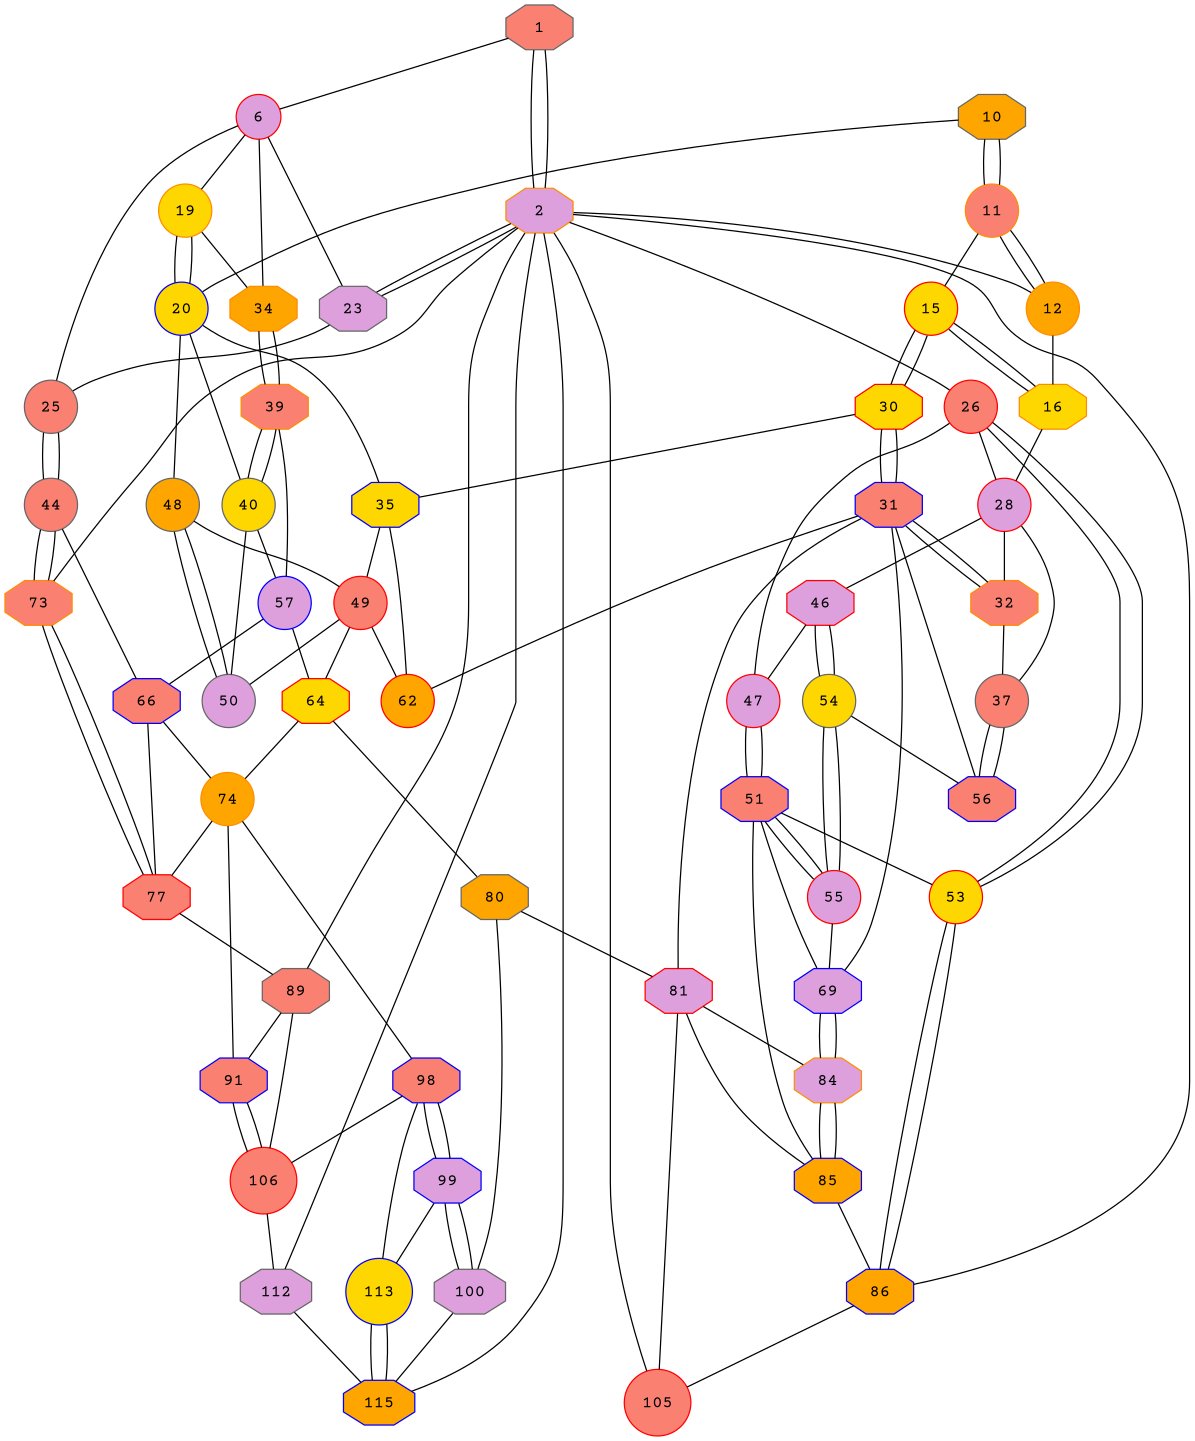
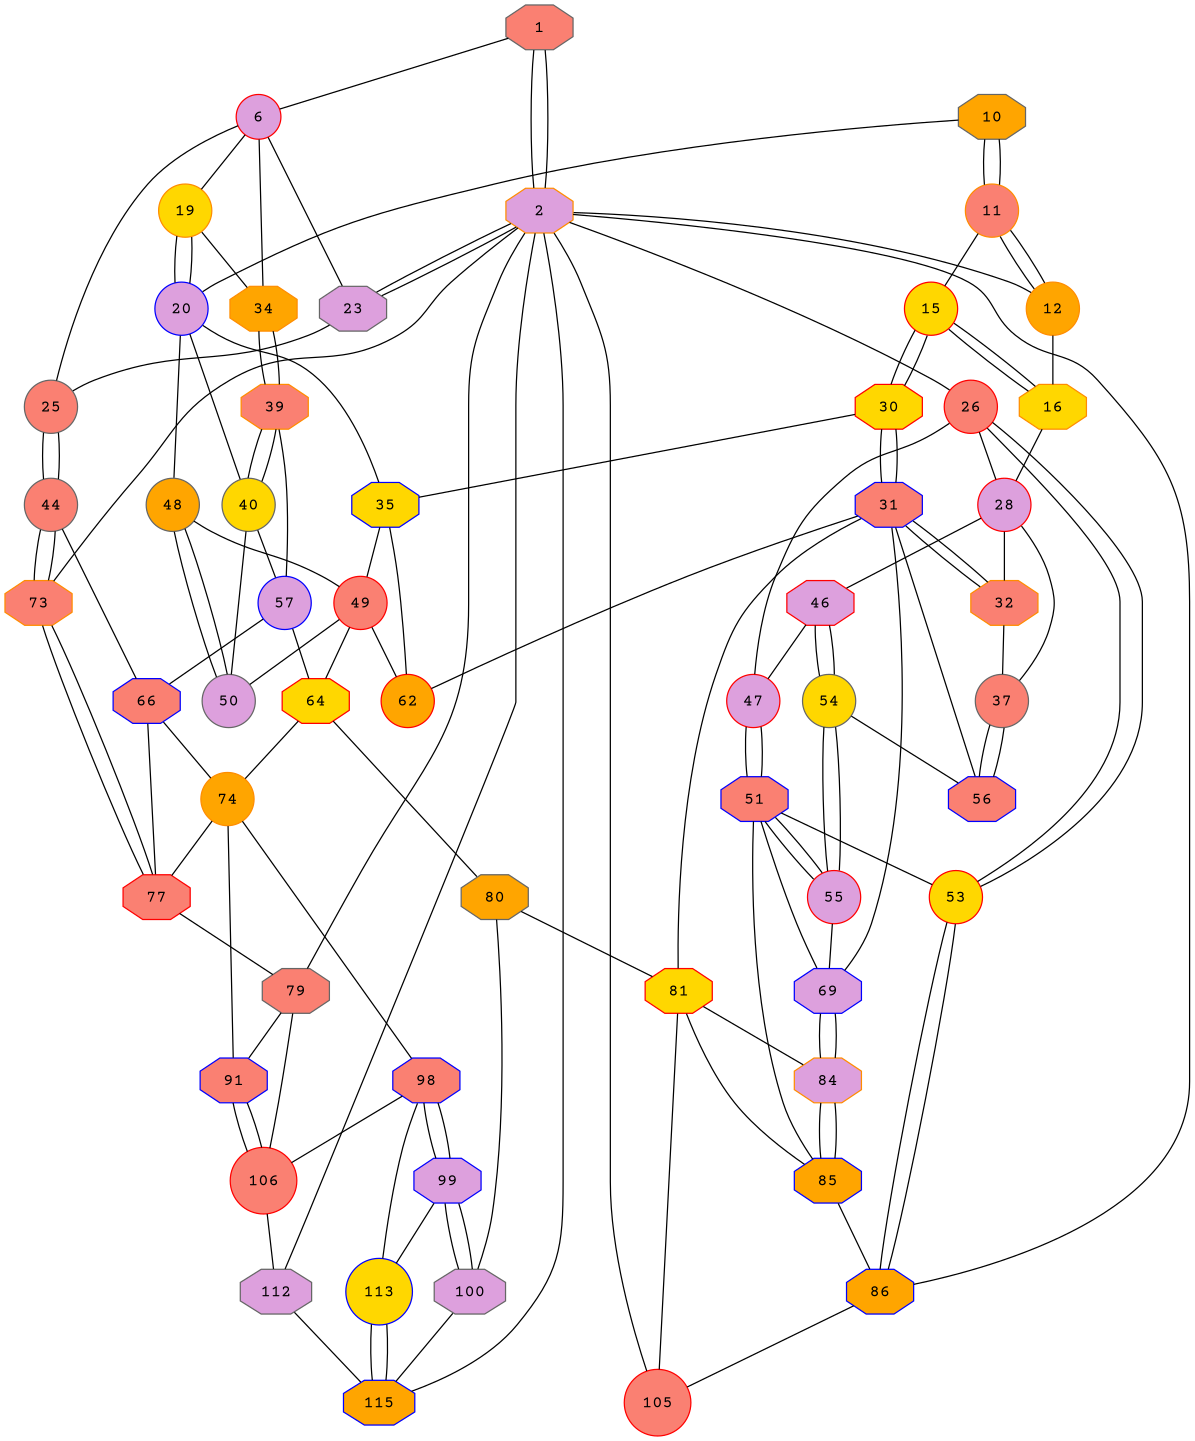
(181, 309) -> (181, 309)
(296, 991) -> (296, 991)
(679, 991) -> (679, 991)
